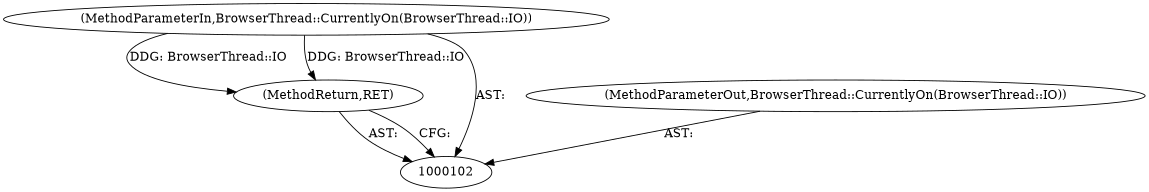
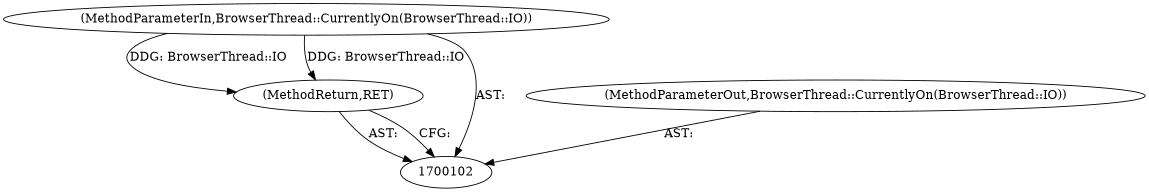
(446, 172) -> (446, 172)
